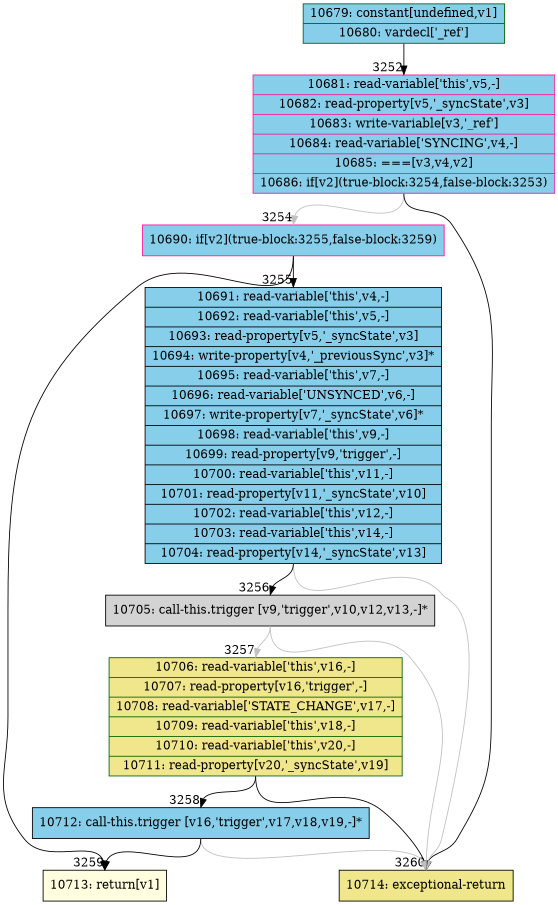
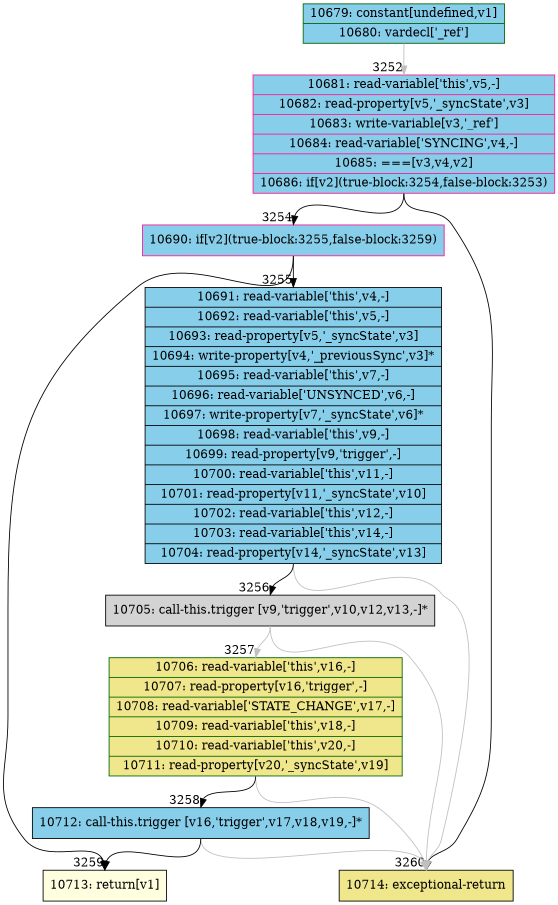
(404, 55) -> (404, 55)
(353, 210) -> (353, 210)
(345, 798) -> (345, 798)
